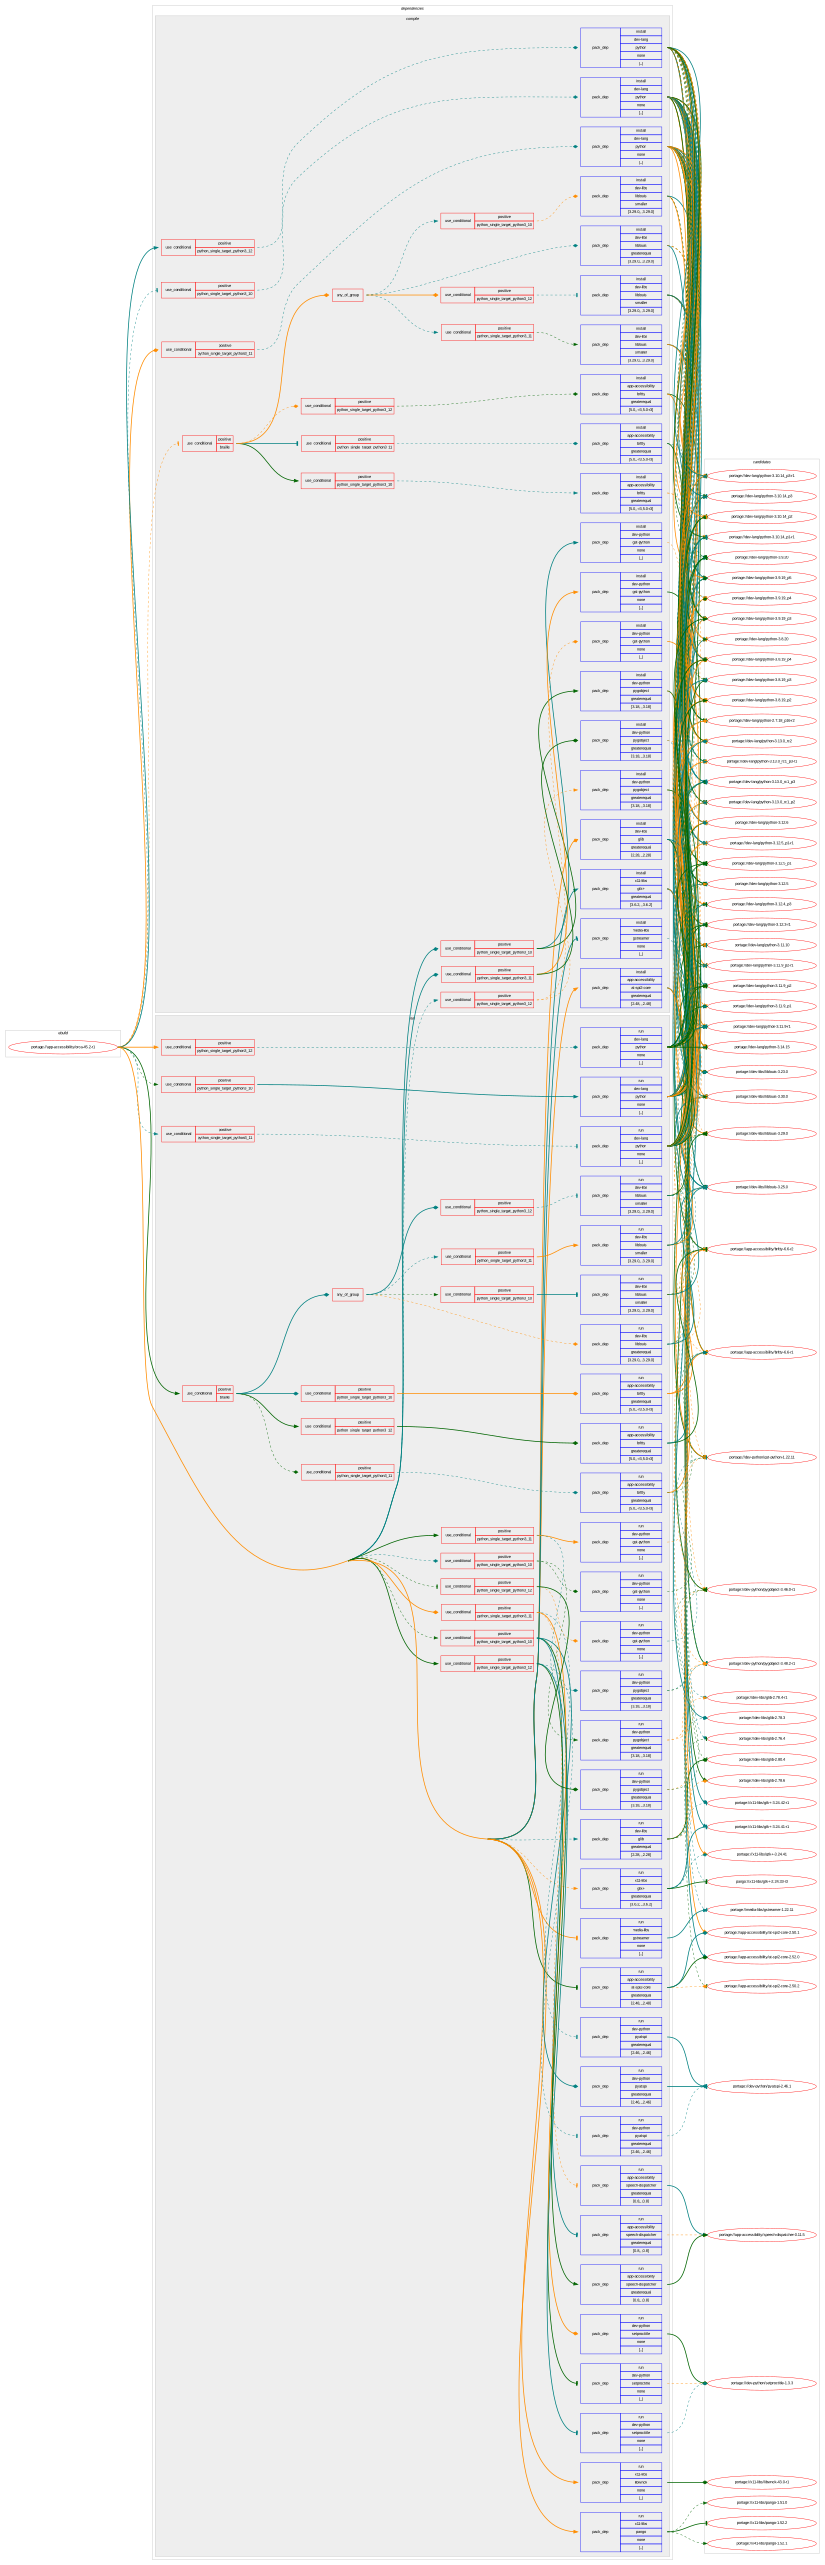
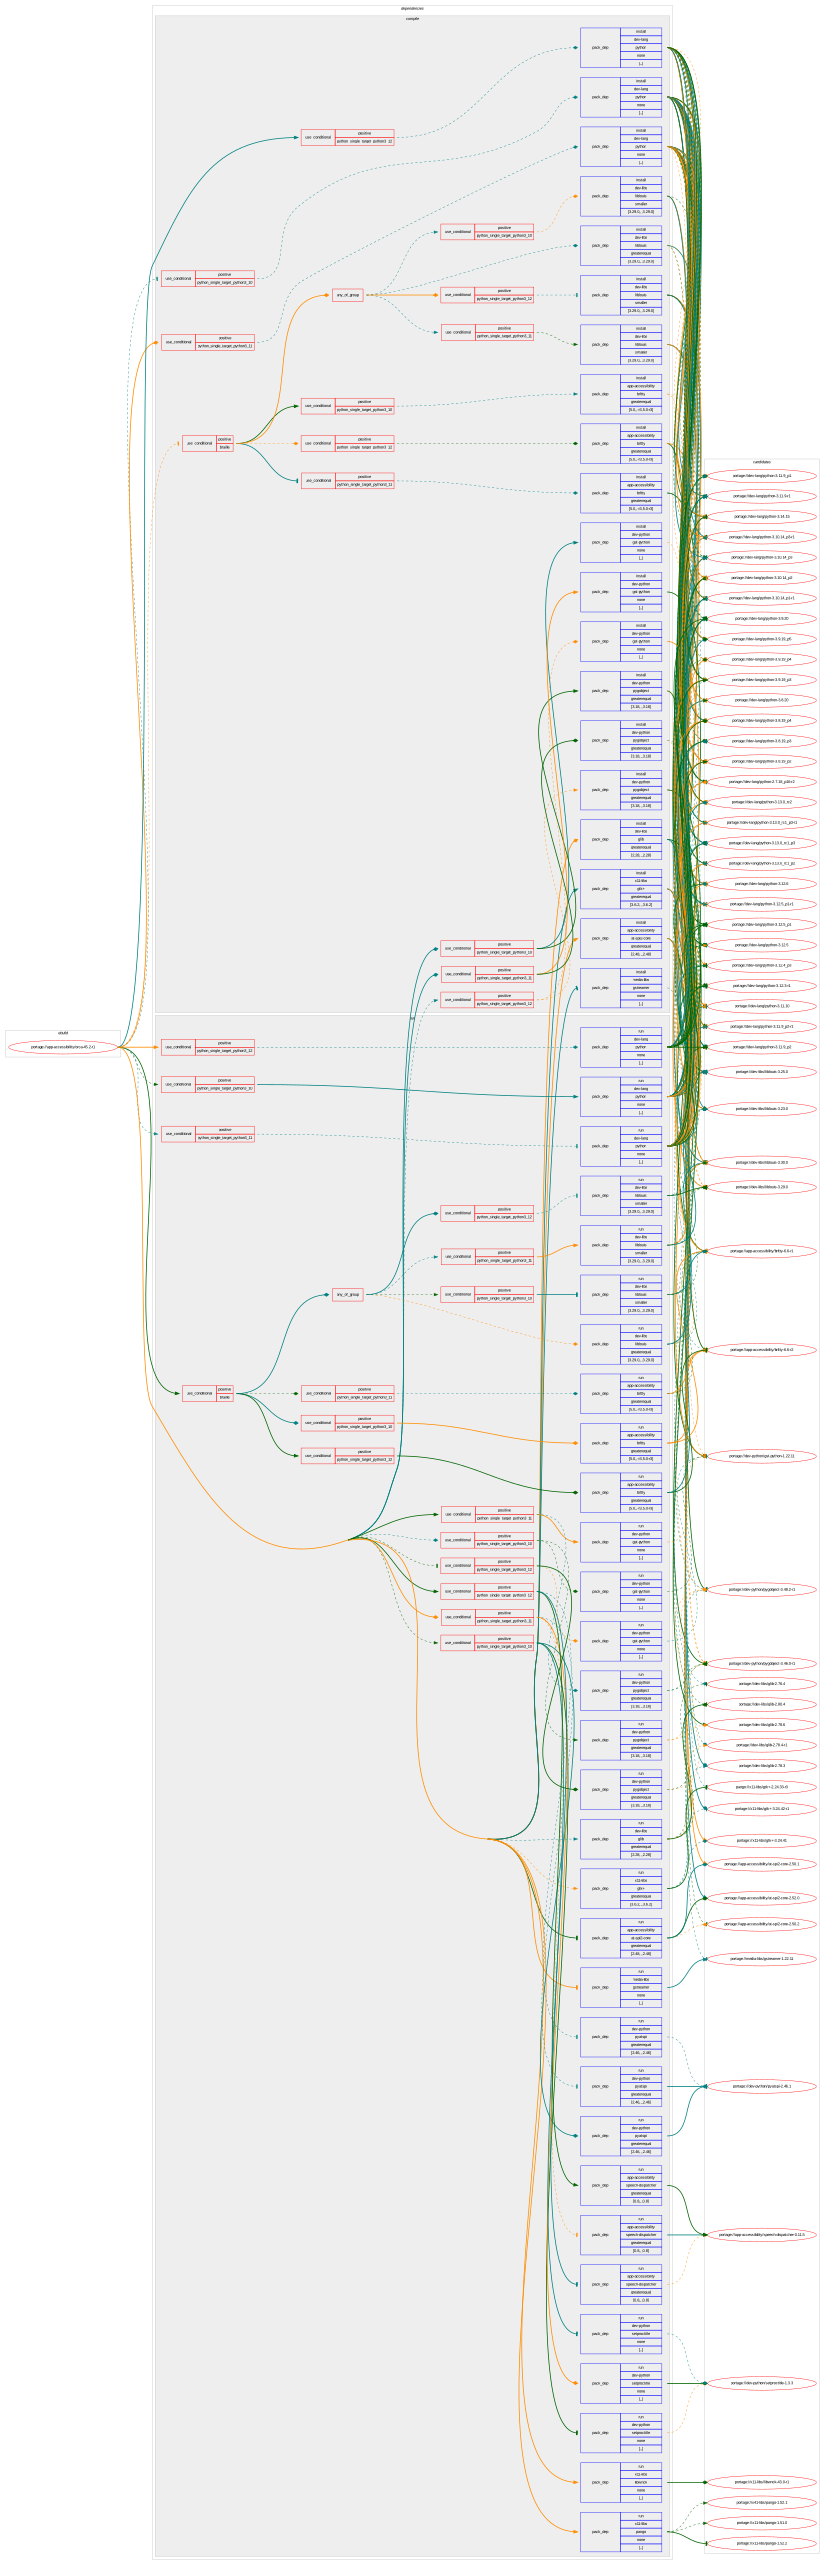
(762, 1827) -> none
